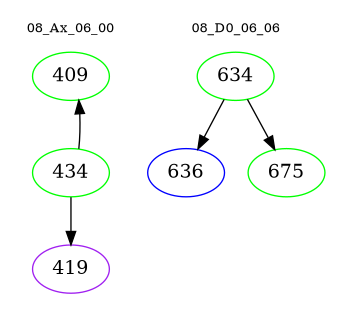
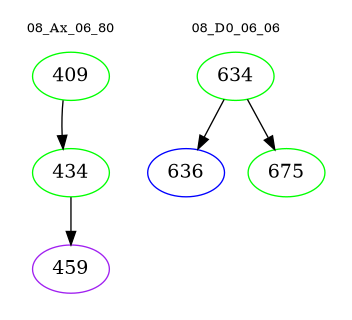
(71, 29) -> (71, 29)
(80, 131) -> (62, 118)
(71, 269) -> (71, 269)
